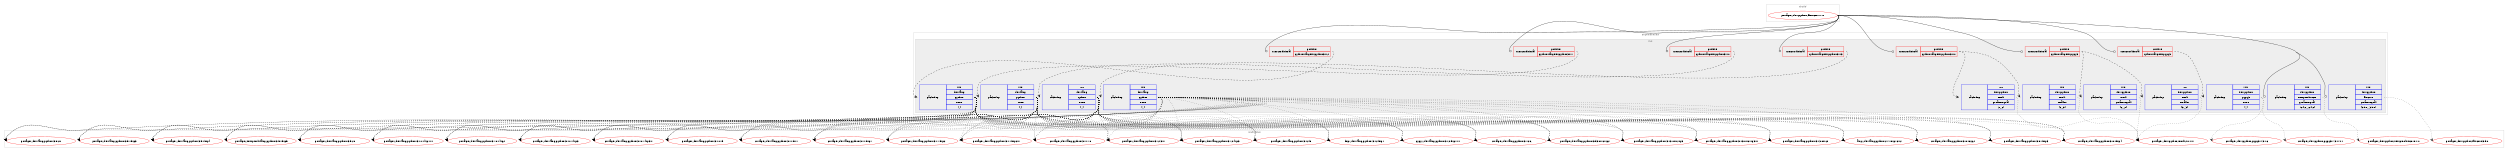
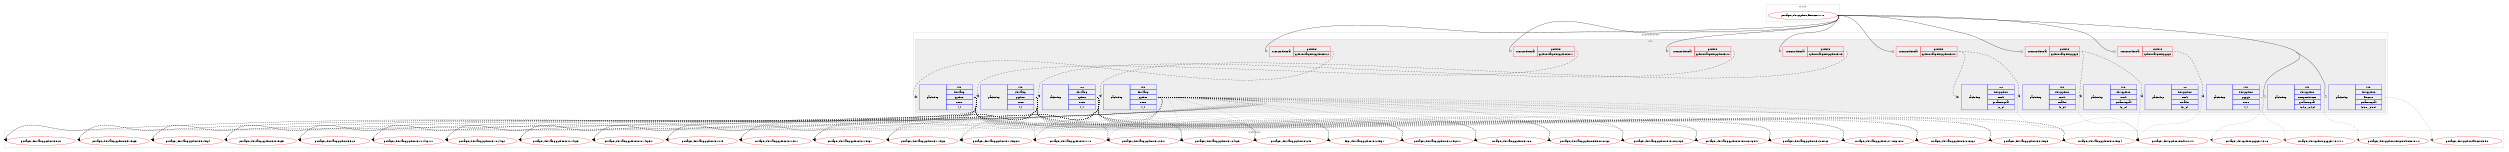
(262, 141) -> (262, 141)
(1438, 141) -> (1438, 141)
(1879, 141) -> (1879, 141)
